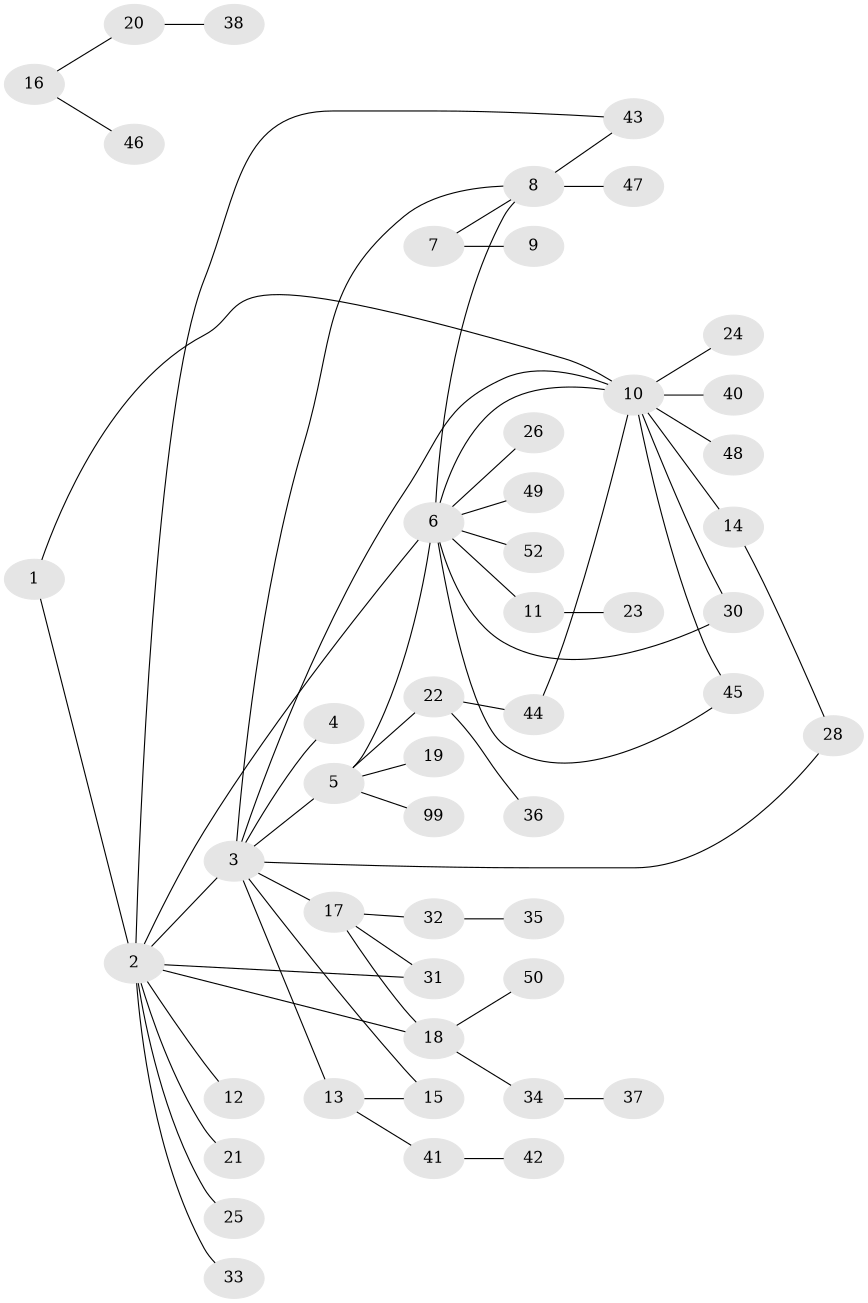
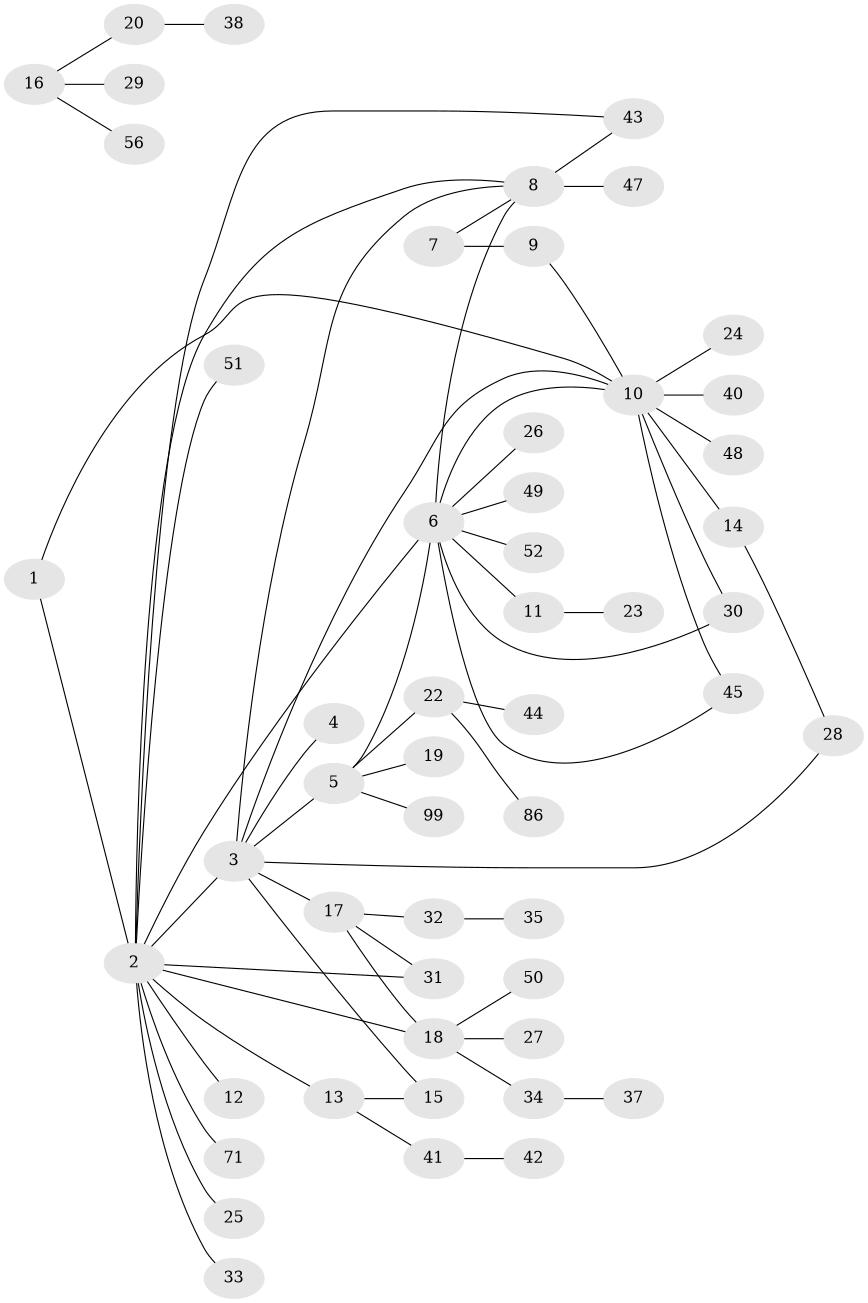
none -> (134, 84)
(134, 144) -> (134, 144)
none -> (193, 365)
none -> (234, 365)
(590, 557) -> (588, 319)
(534, 817) -> (534, 817)
(284, 980) -> (228, 1037)
none -> (534, 1039)
(234, 1159) -> (234, 1159)
